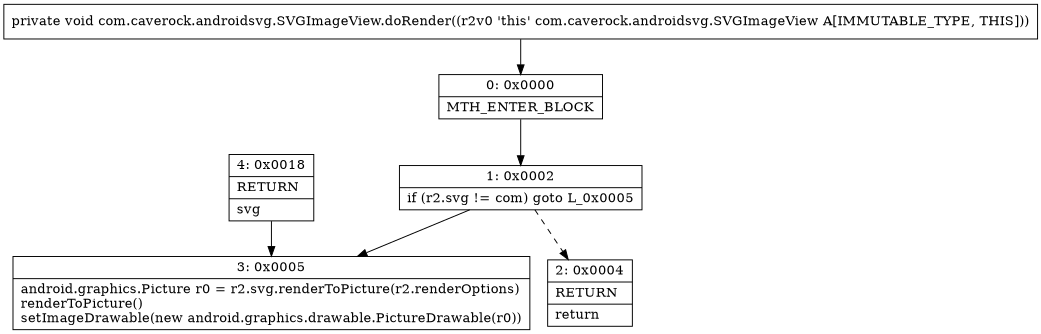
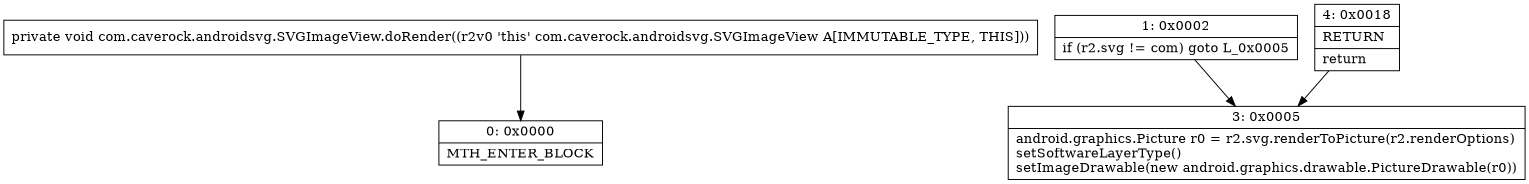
(521, 137) -> none
(249, 209) -> (1345, 59)
(590, 293) -> none
(82, 304) -> (1099, 154)
